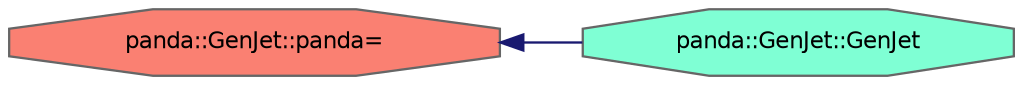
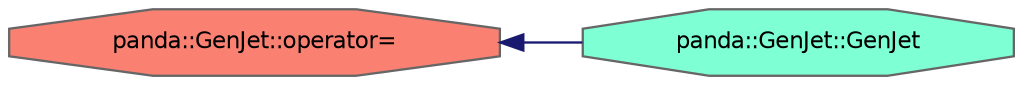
(255, 43) -> (255, 43)
